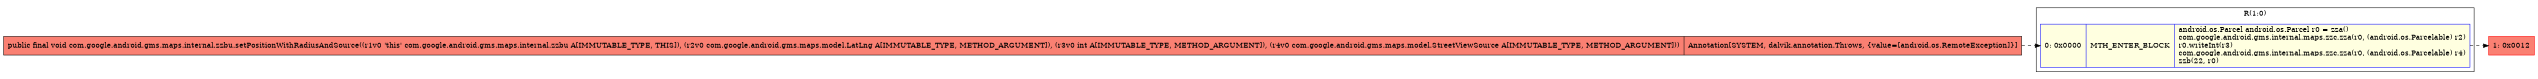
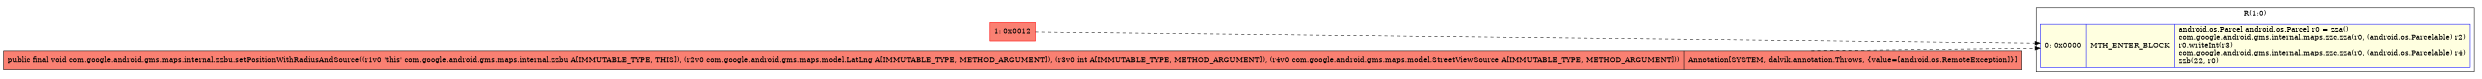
(2477, 46) -> (1535, 38)
